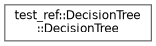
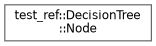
(78, 23) -> (78, 23)
